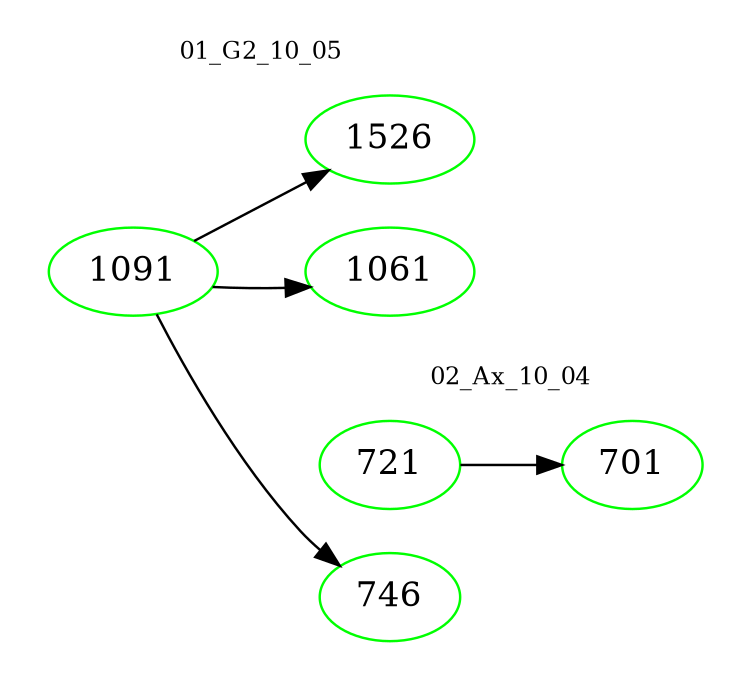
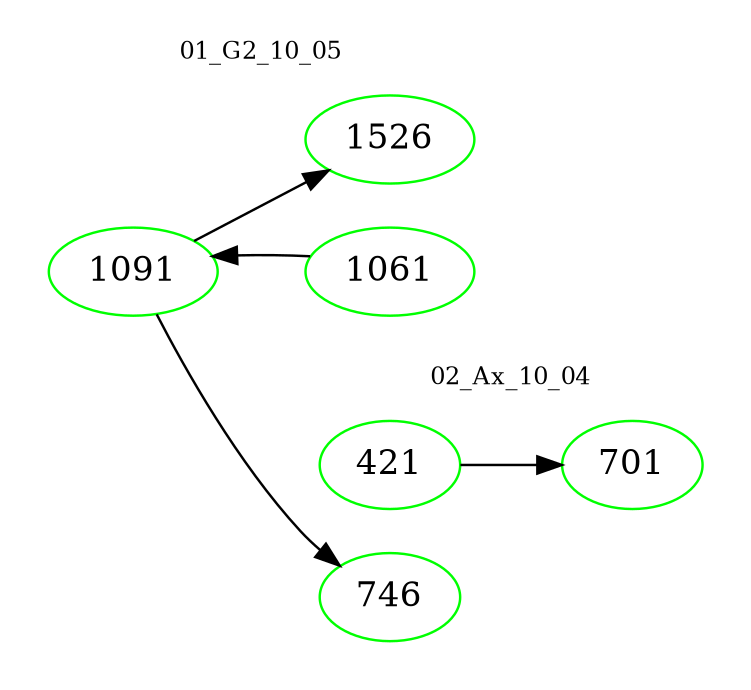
(249, 288) -> (274, 255)
(390, 465) -> (390, 465)
